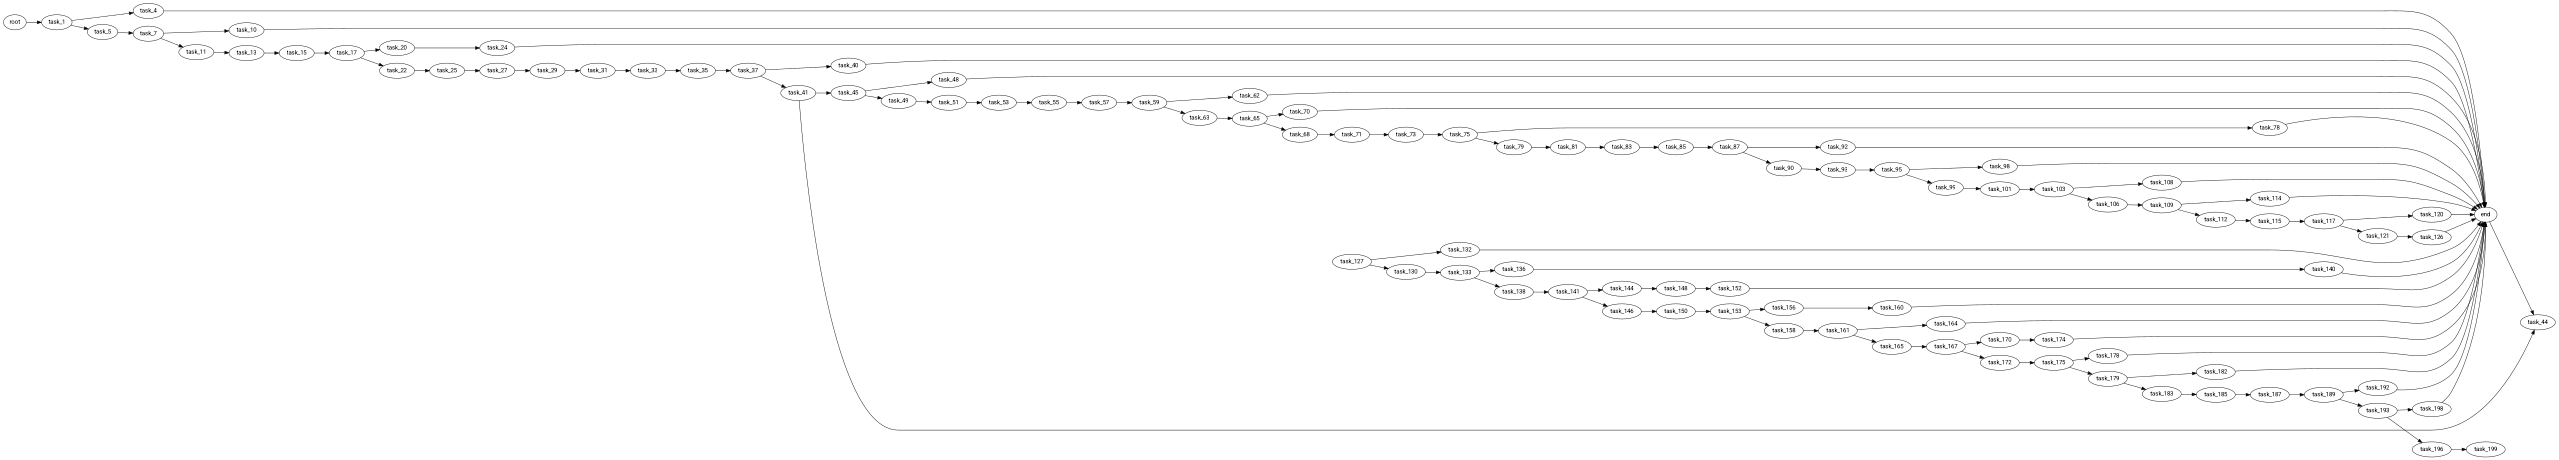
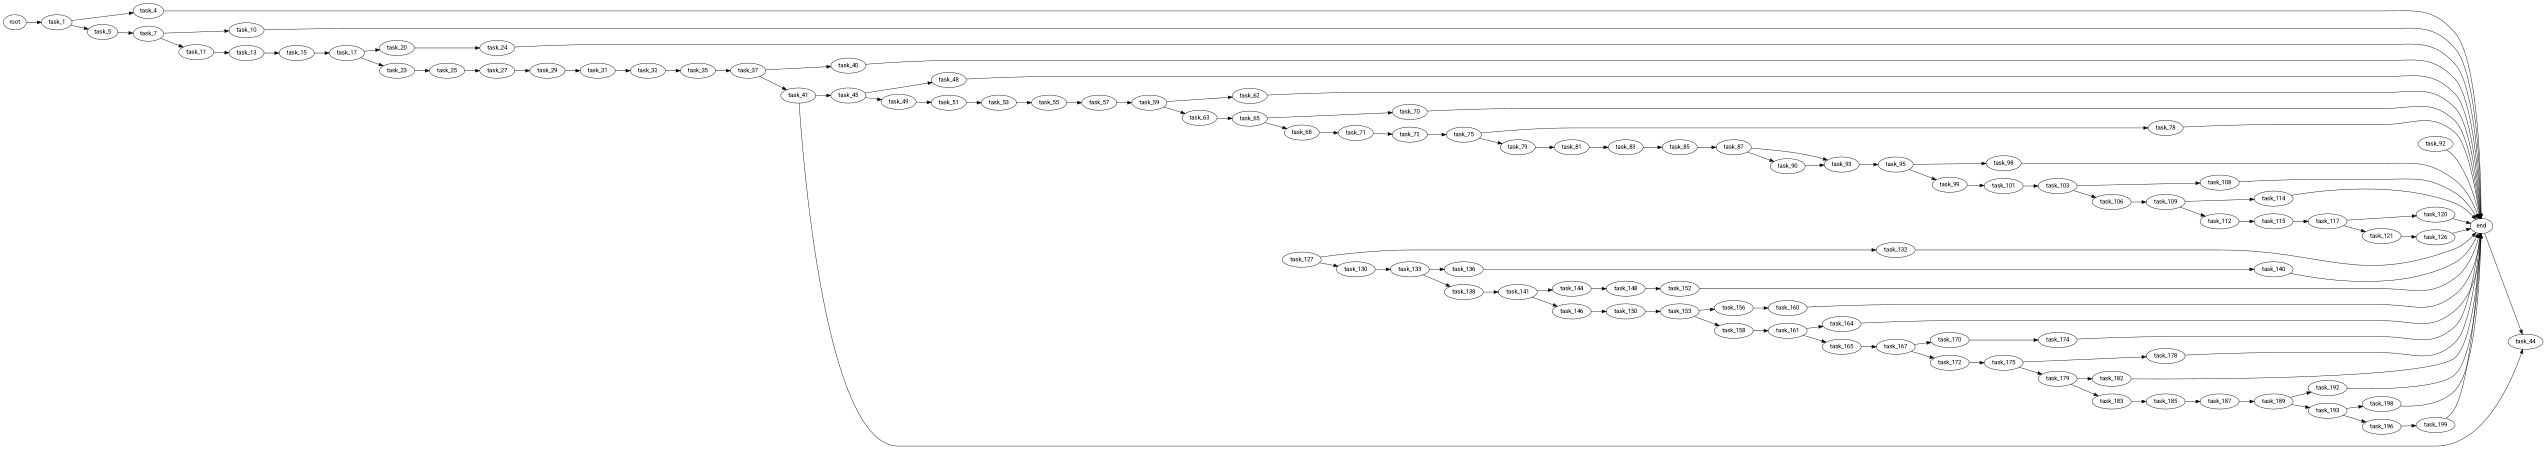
(397, 71) -> (397, 71)
(1782, 147) -> (1788, 152)
none -> (2472, 331)
